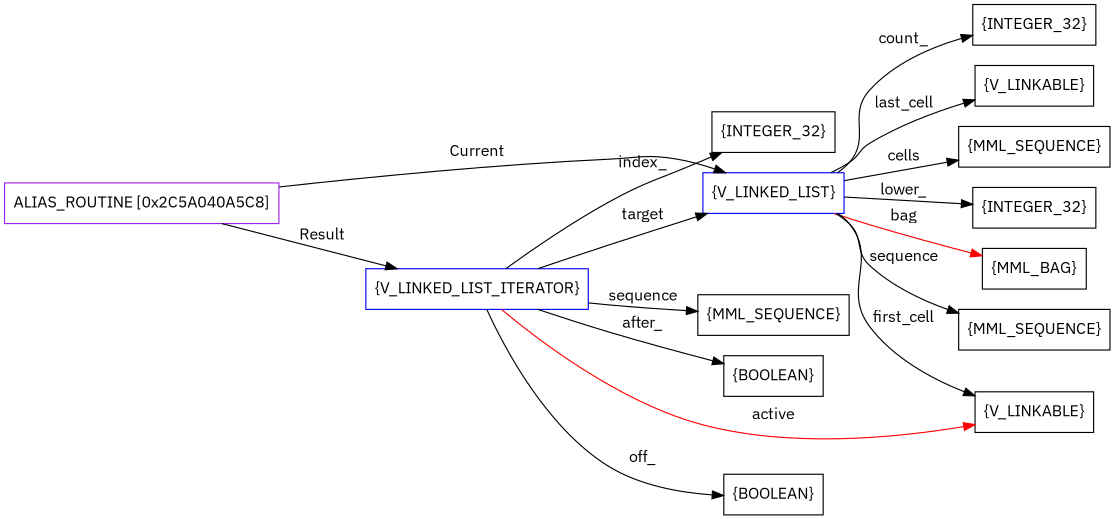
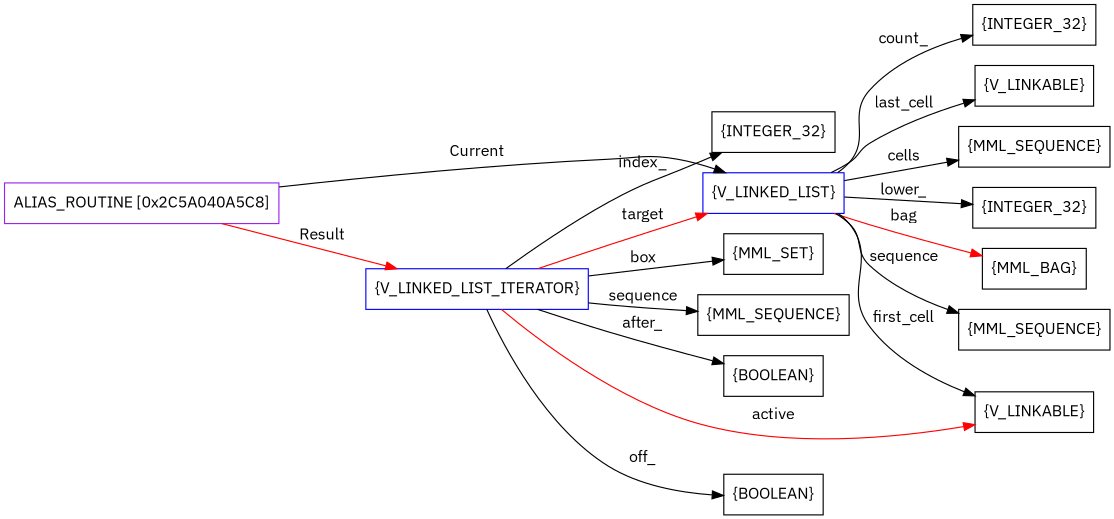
(617, 242) -> (617, 242)
(304, 245) -> (304, 245)
none -> (773, 254)
